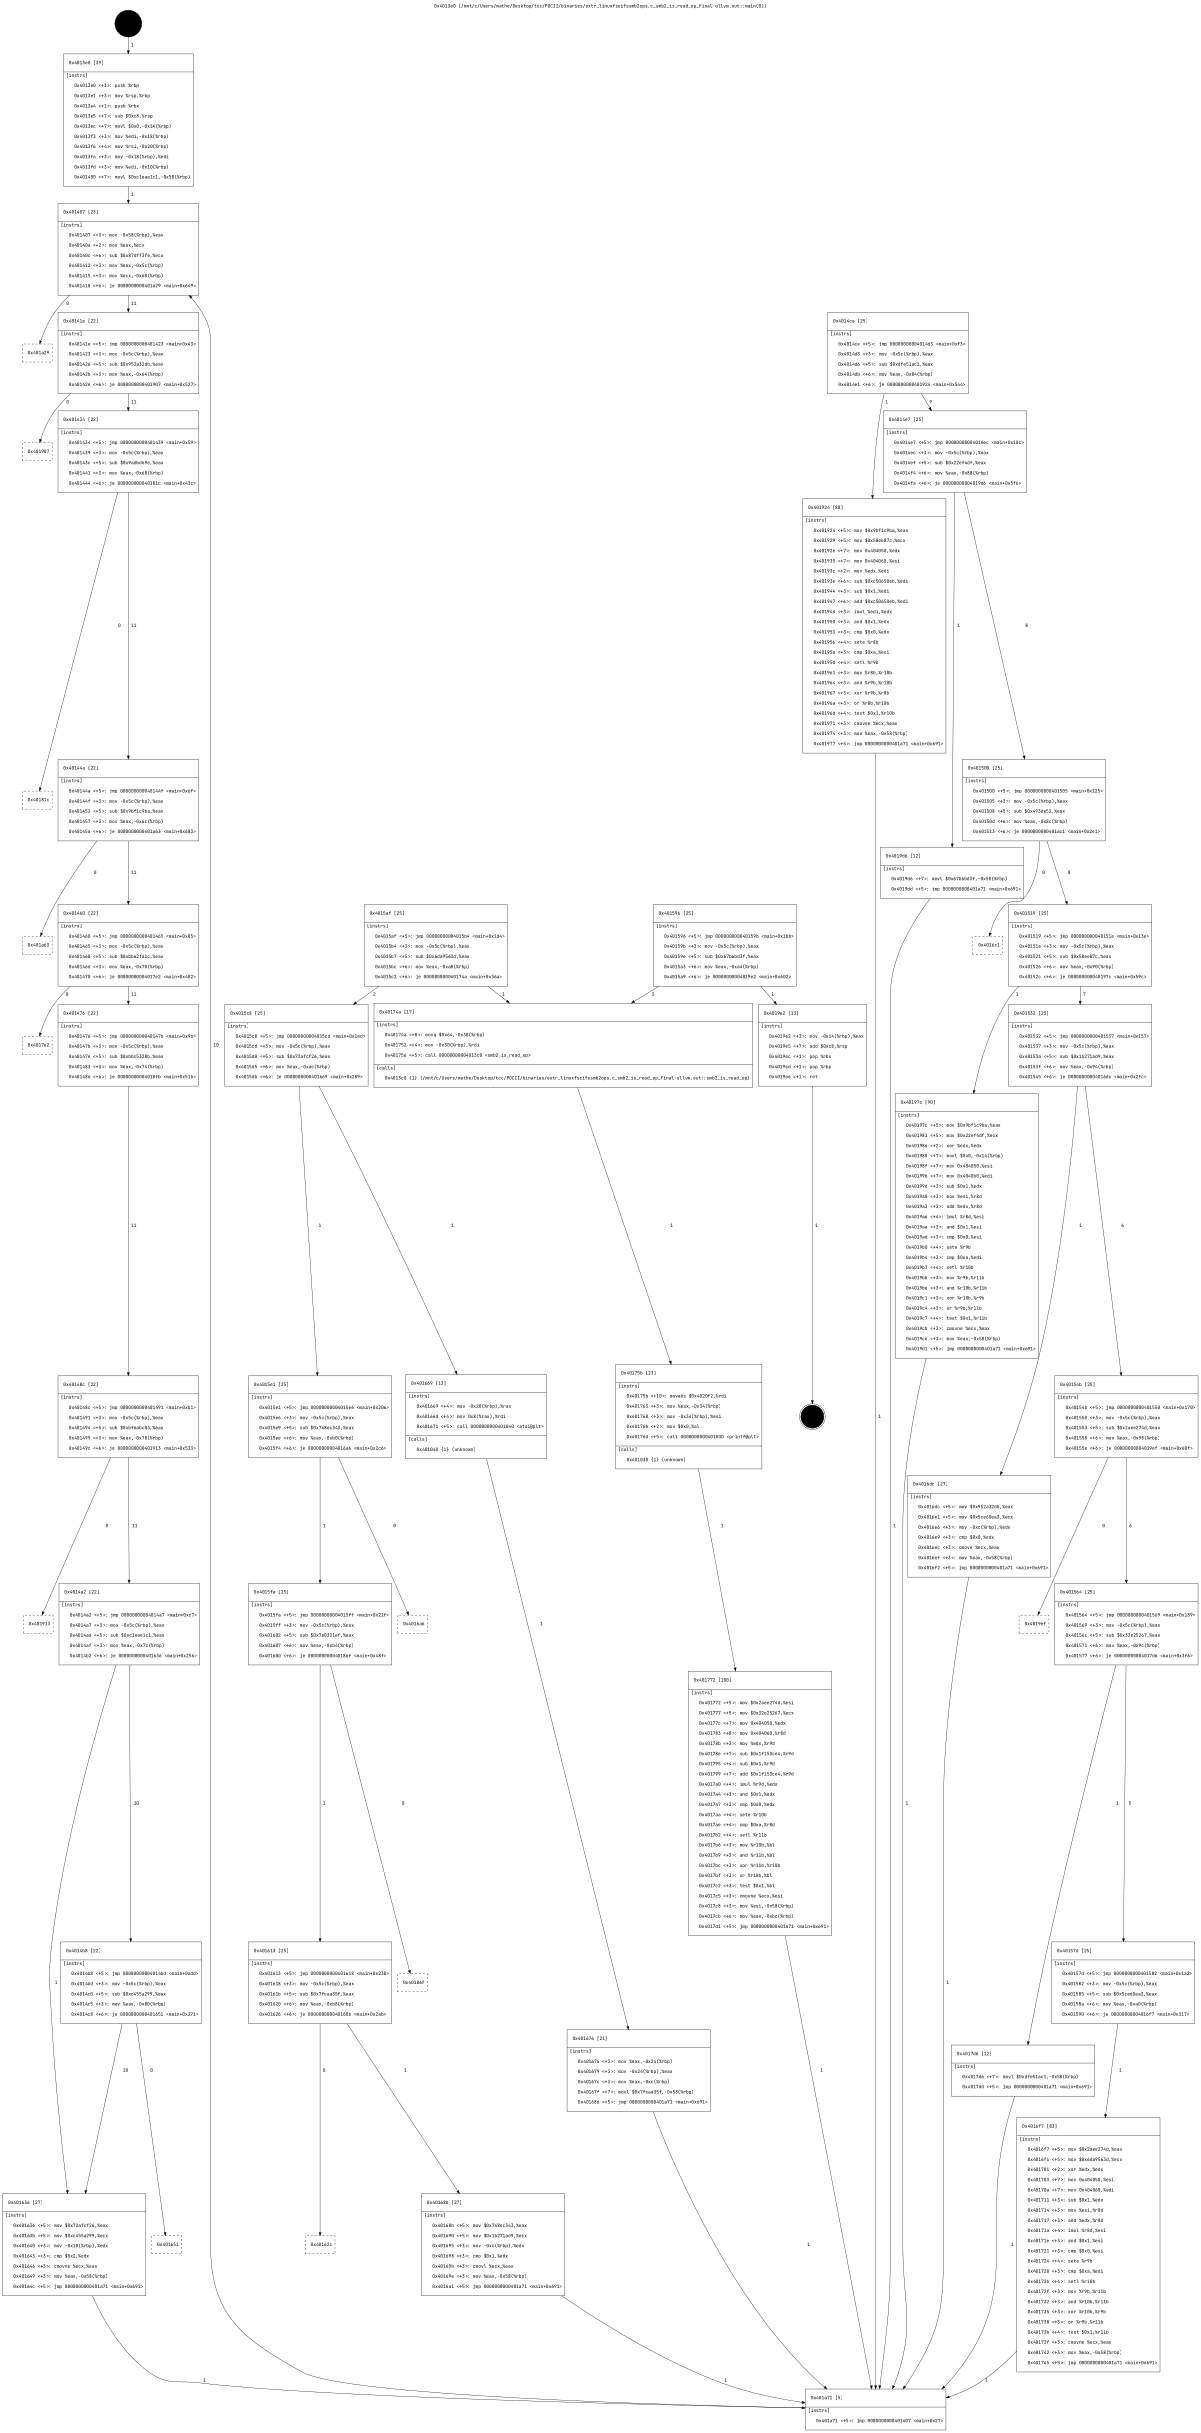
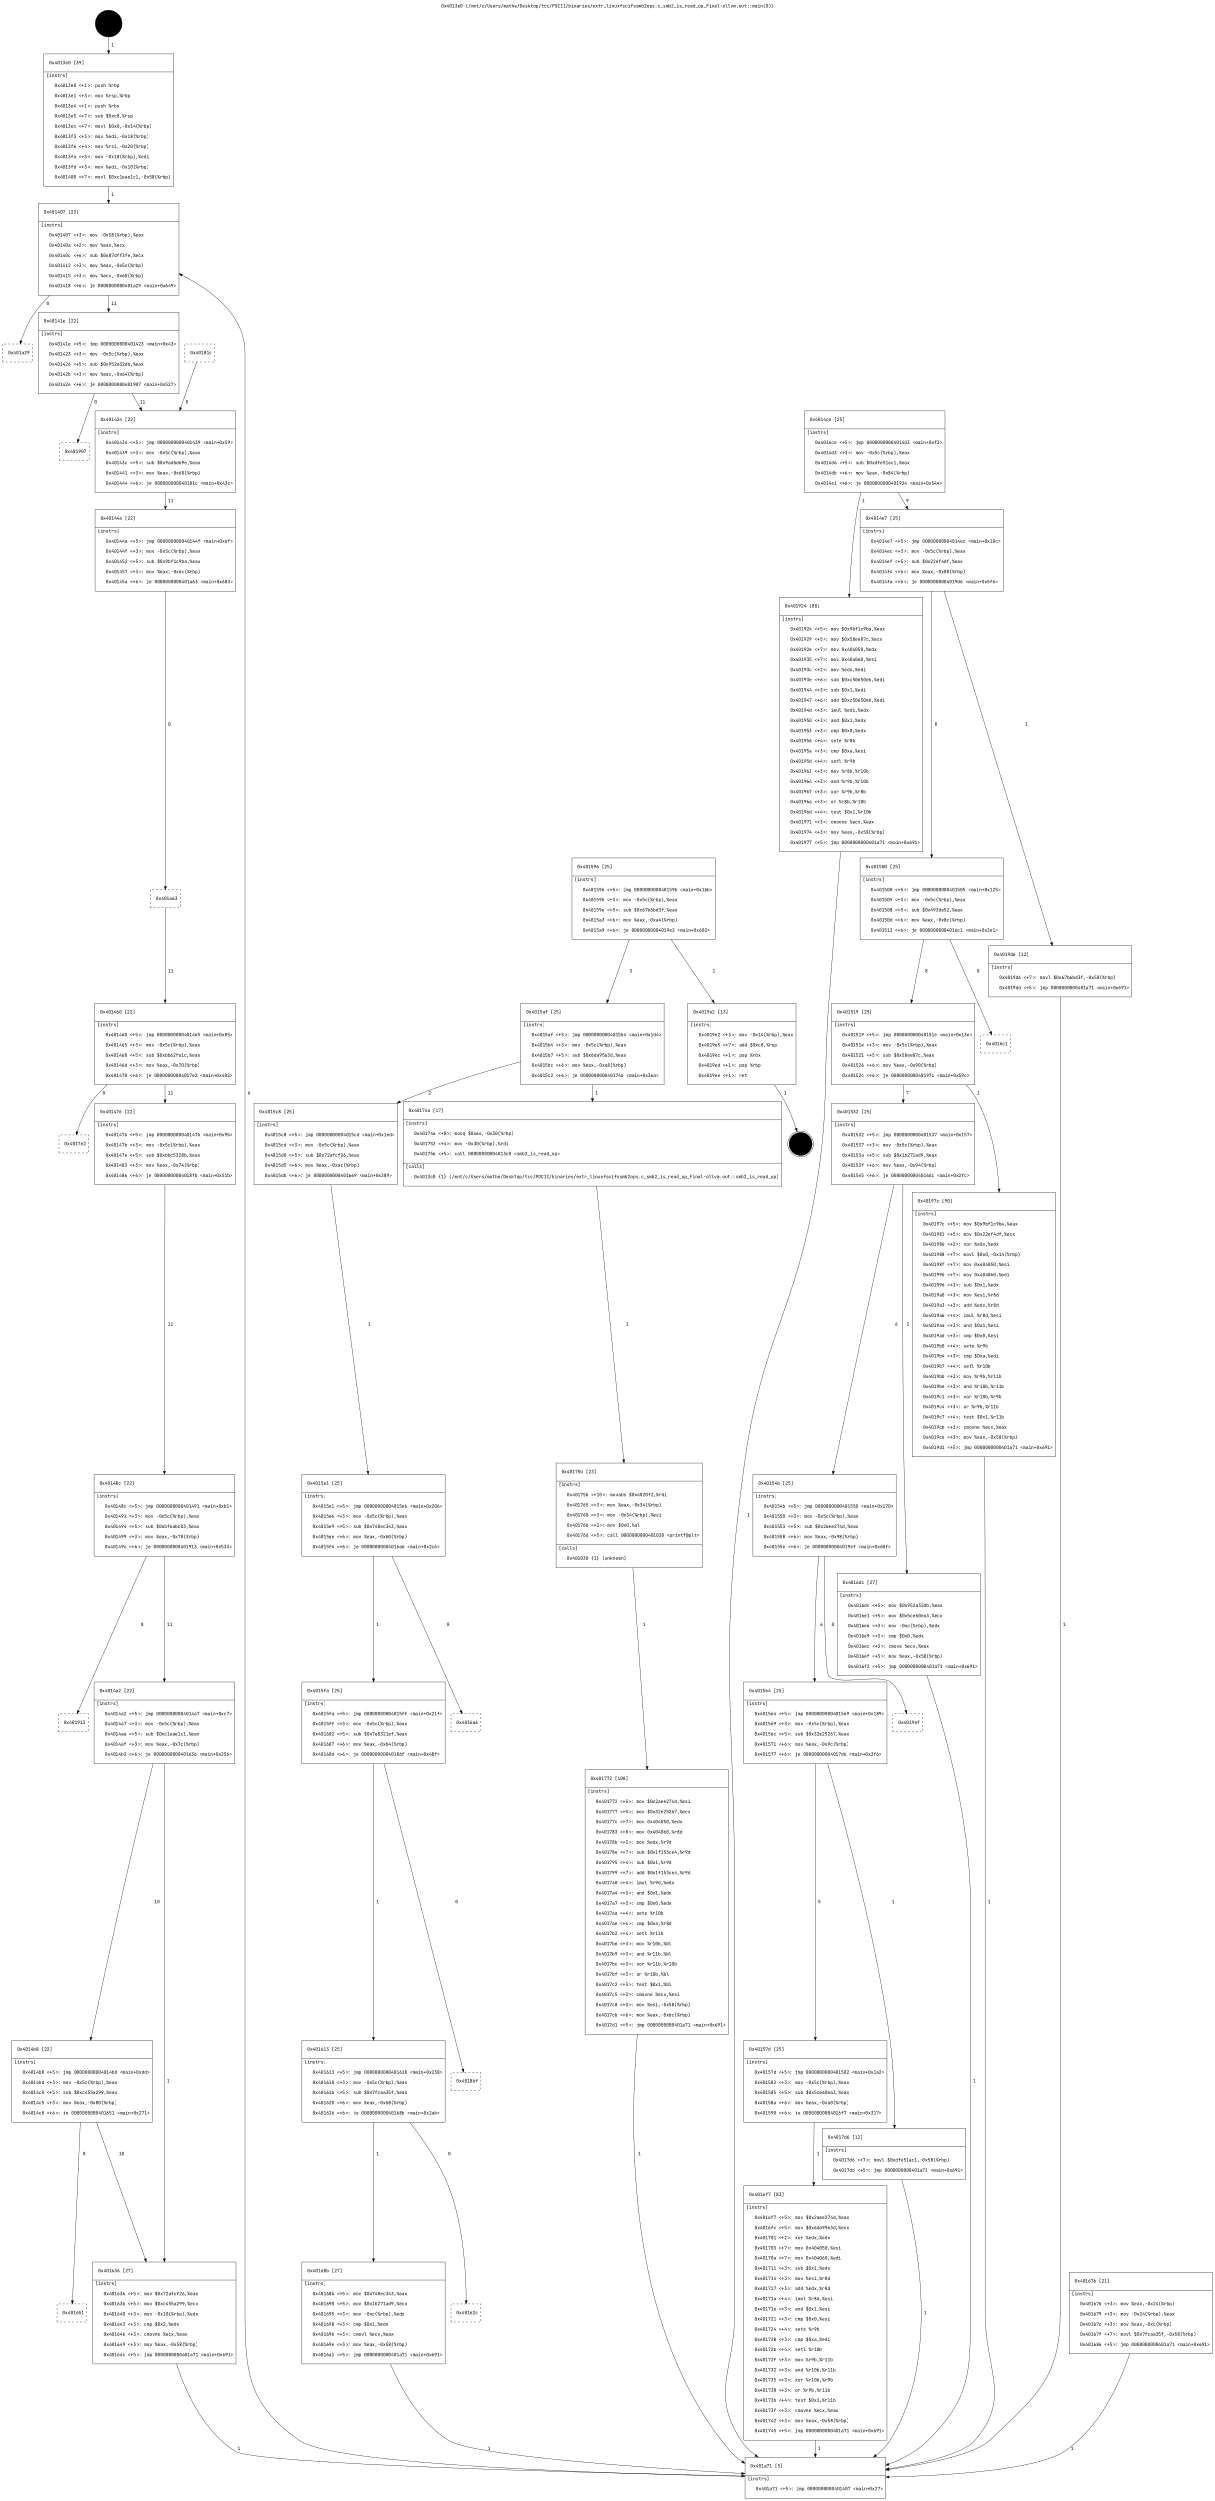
(79, 640) -> (189, 385)
(128, 871) -> (165, 954)
(647, 994) -> (619, 970)
(215, 1045) -> (248, 1093)
(476, 1417) -> none
